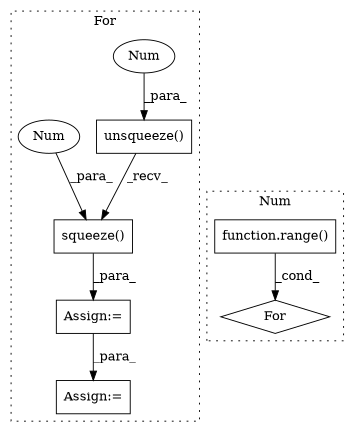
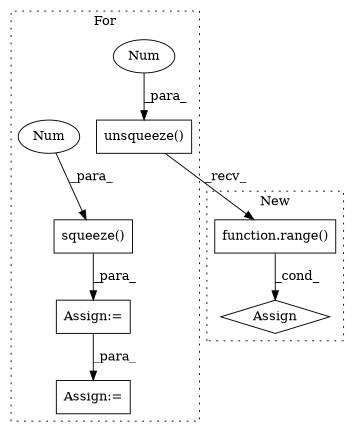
(121, 182) -> (206, 184)
(275, 202) -> (275, 202)
(275, 317) -> (275, 317)
